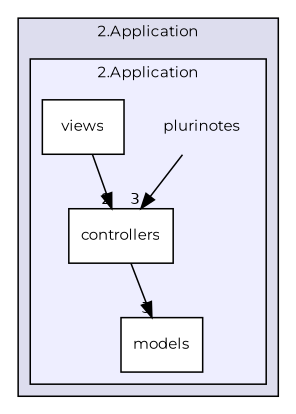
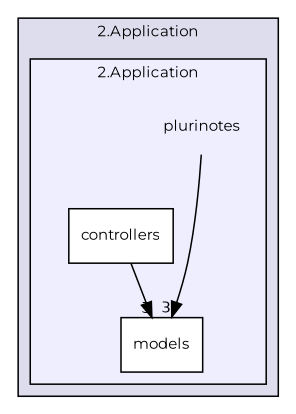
(83, 127) -> none
(166, 176) -> (194, 229)
